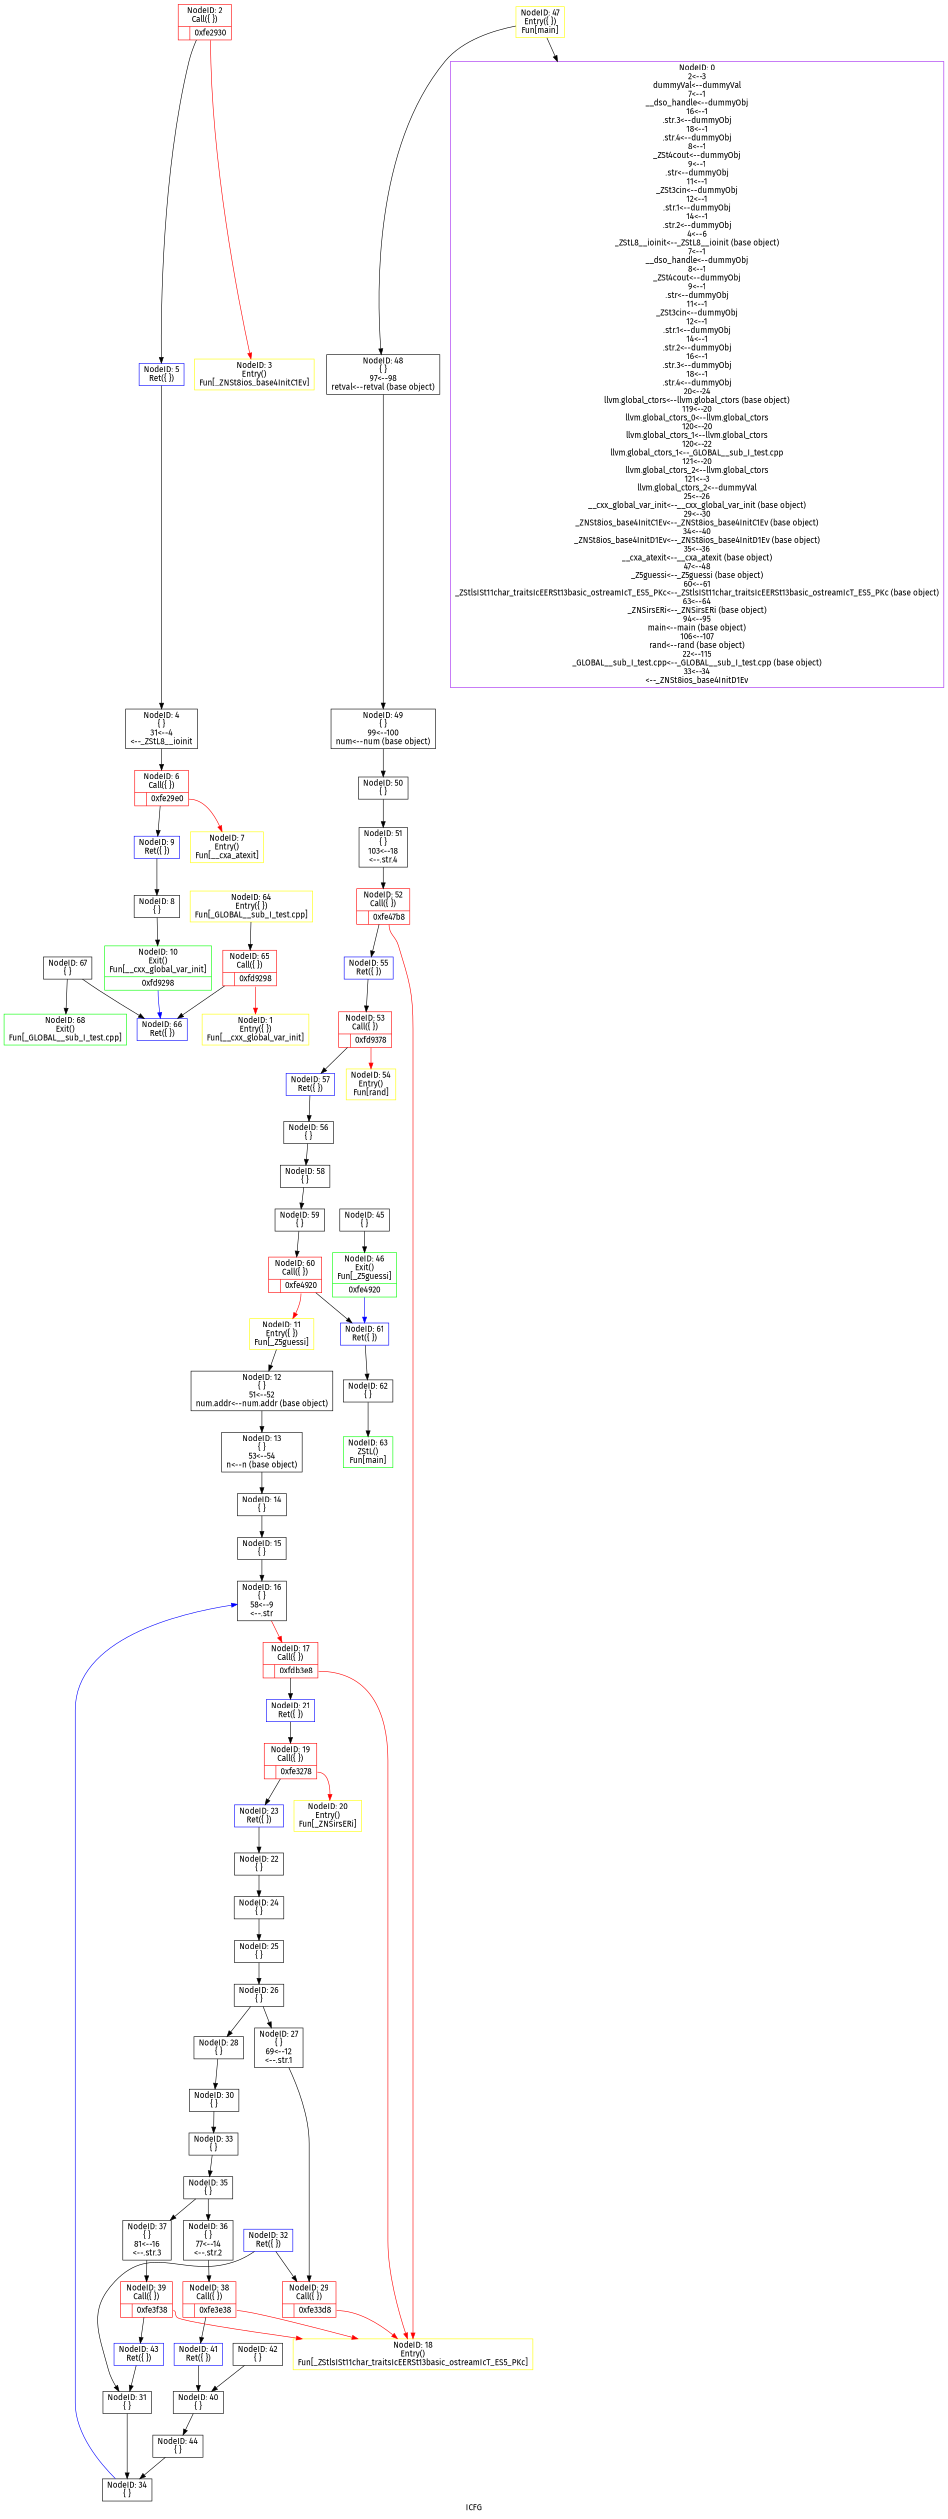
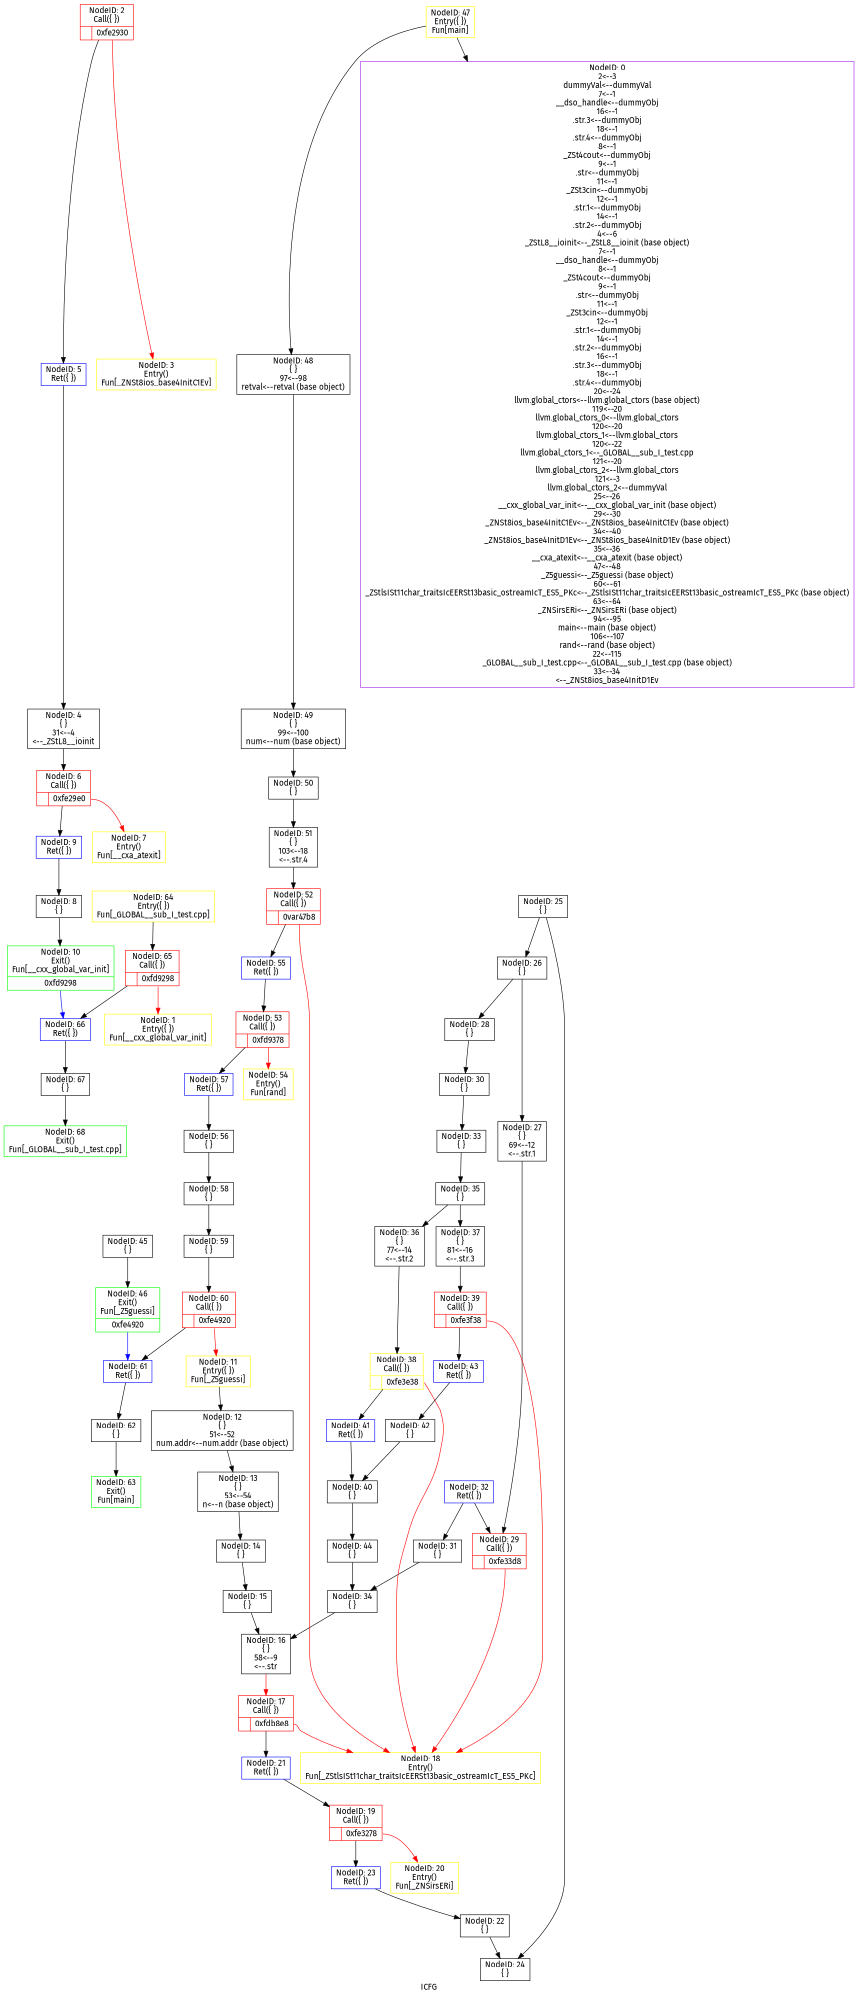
(389, 917) -> (299, 917)
(111, 998) -> (65, 1054)
(368, 1452) -> (116, 1492)
(296, 1671) -> (272, 1724)
(259, 1927) -> (565, 1442)
(75, 1999) -> (315, 1624)
(209, 2300) -> (397, 1371)
(134, 2376) -> (438, 1397)
